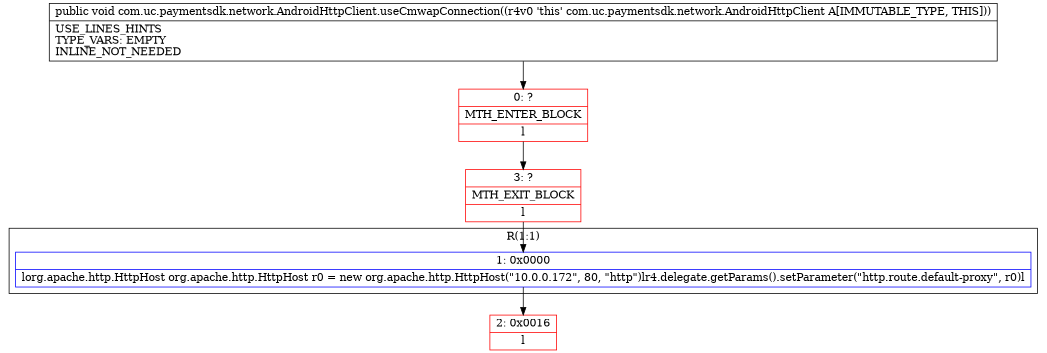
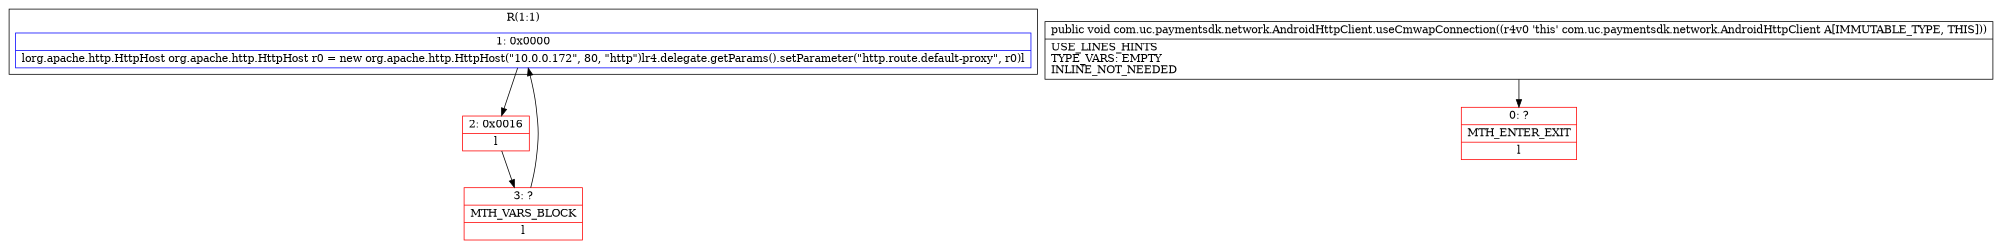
(523, 115) -> (1519, 133)
(523, 152) -> (507, 166)
(523, 195) -> (523, 213)
